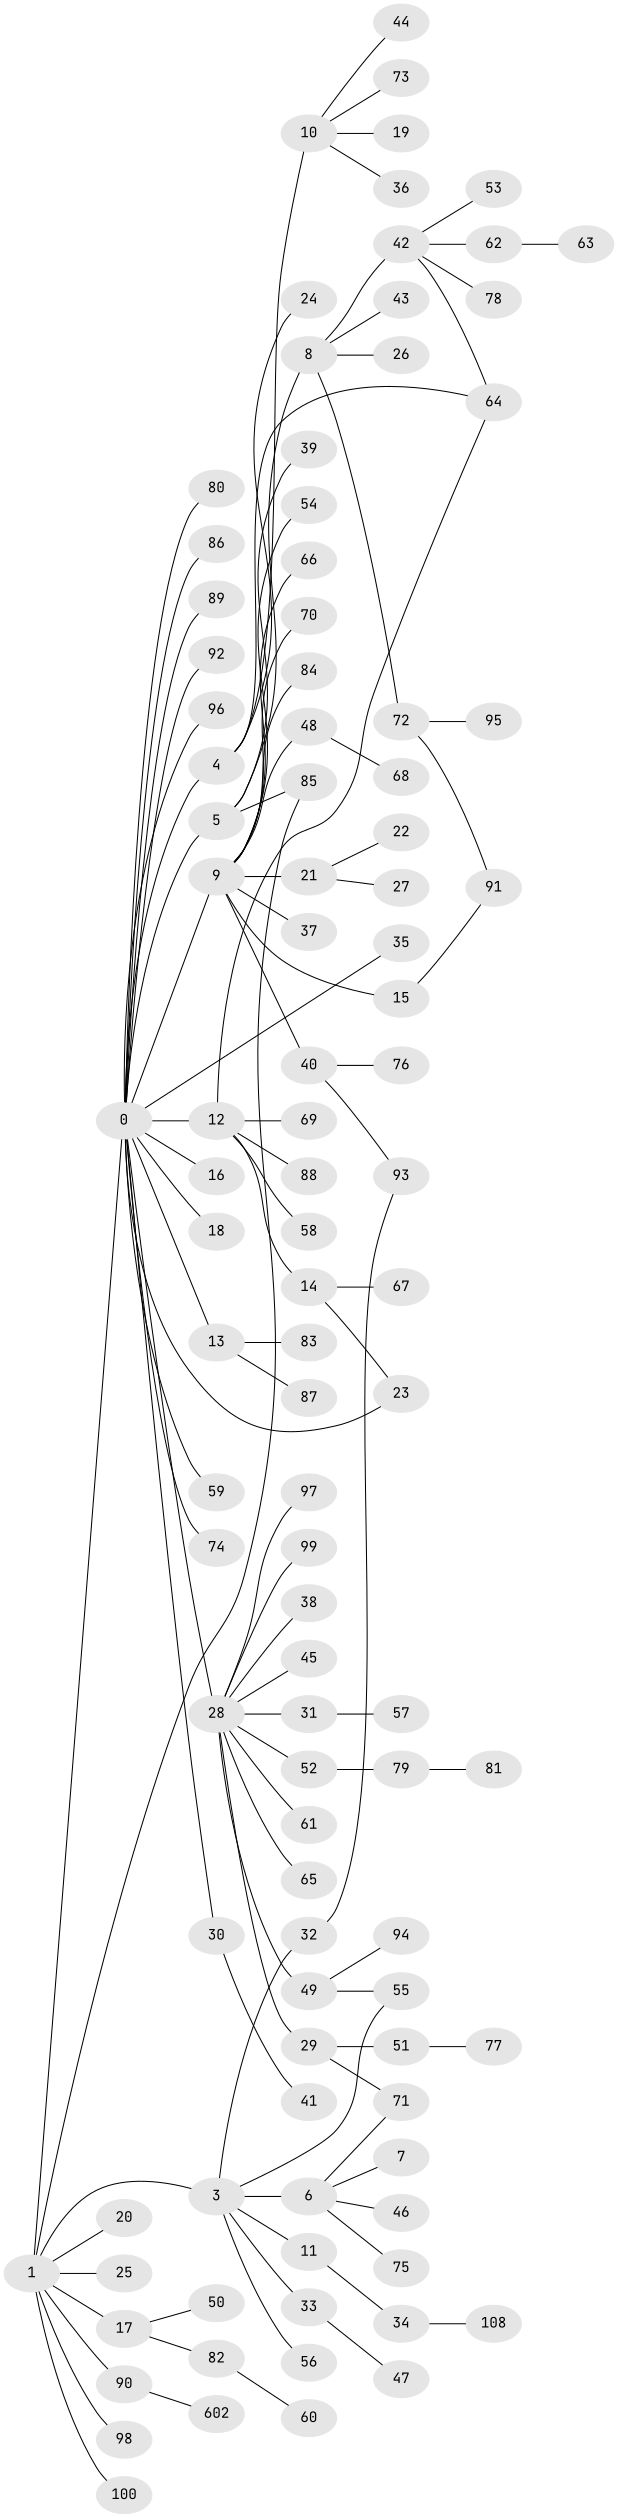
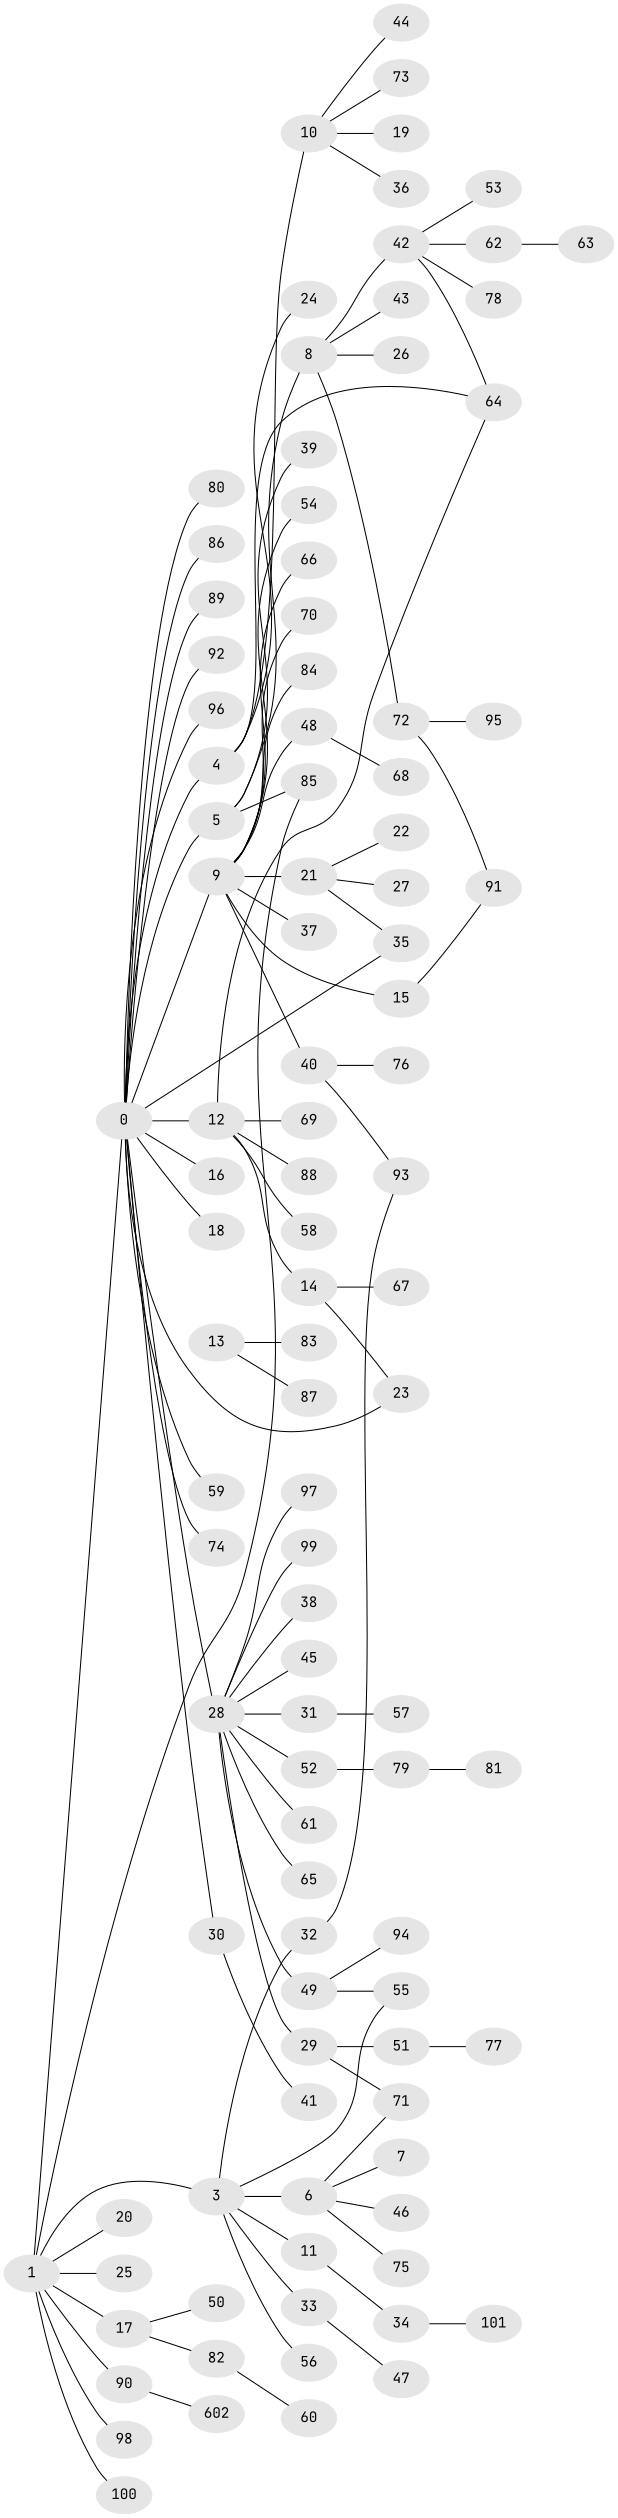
none -> (355, 910)
(170, 1232) -> none
(494, 2324) -> (494, 2324)
